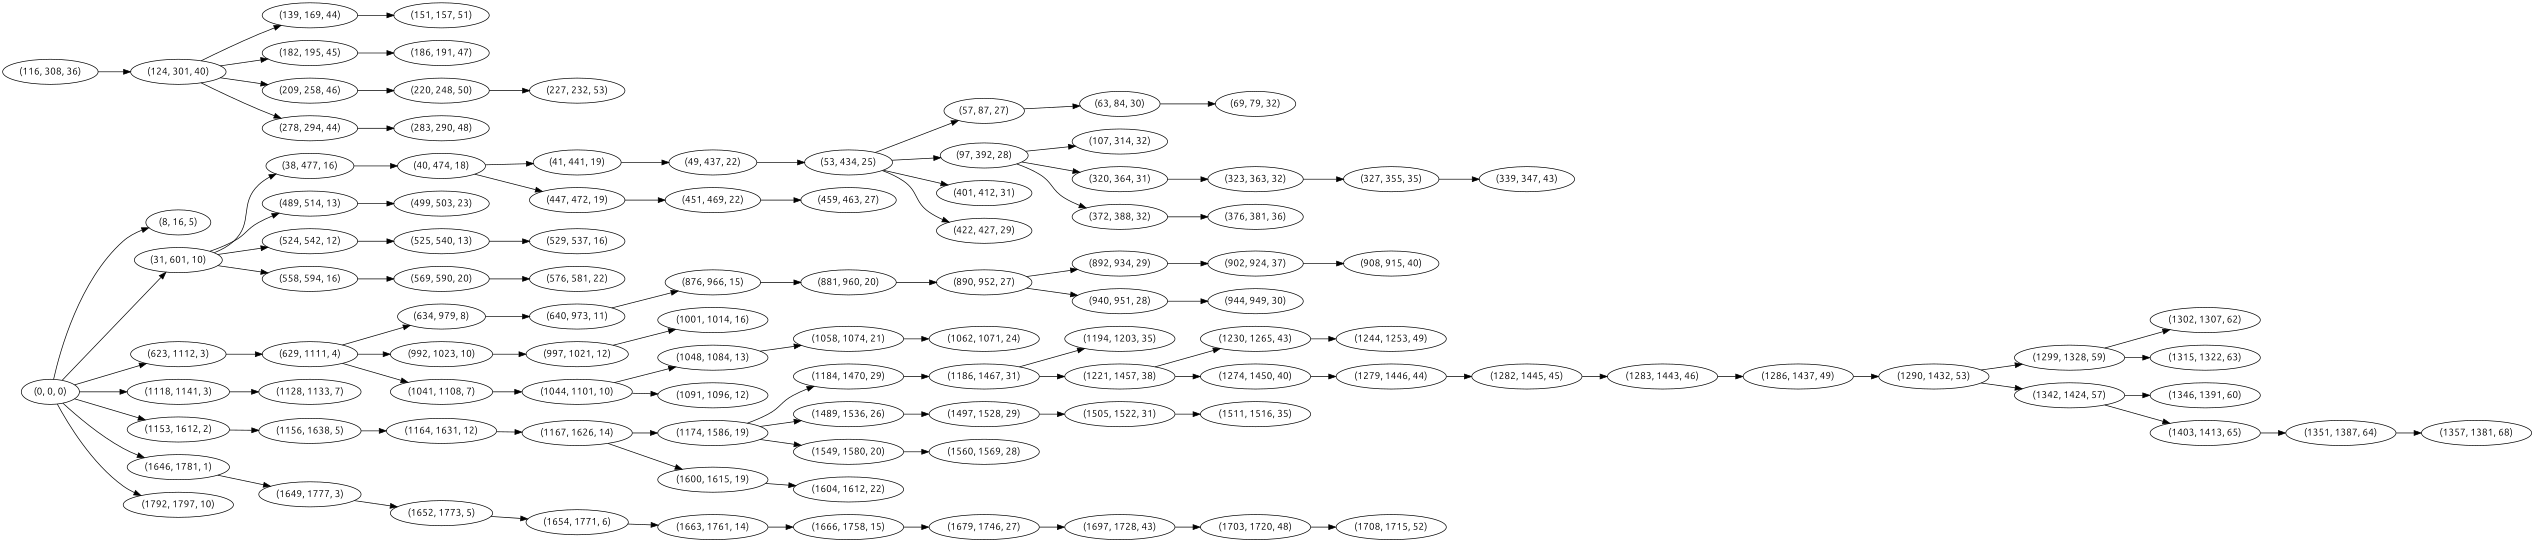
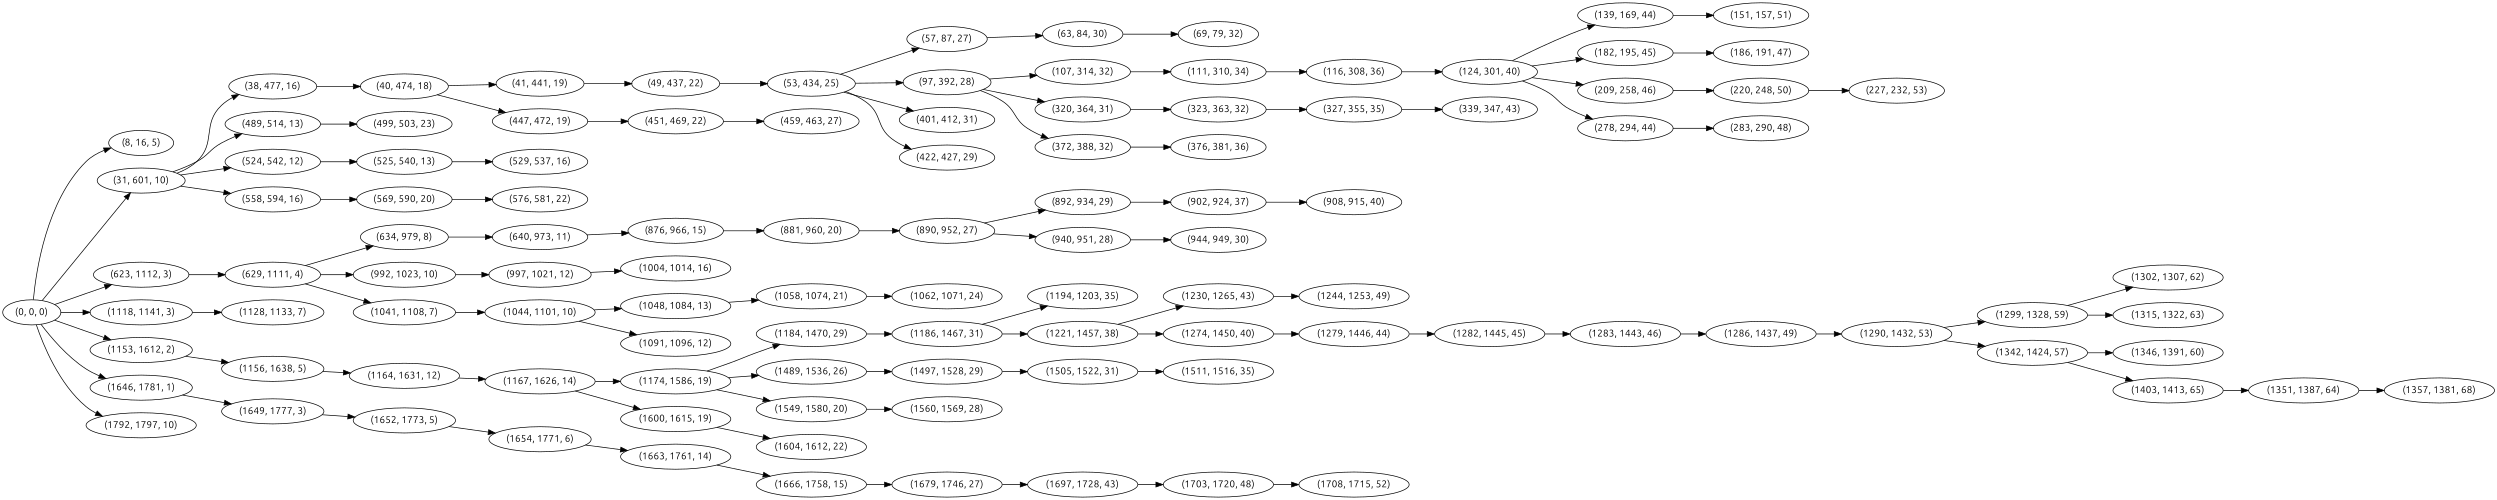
none -> (1218, 72)
(713, 320) -> (676, 268)
